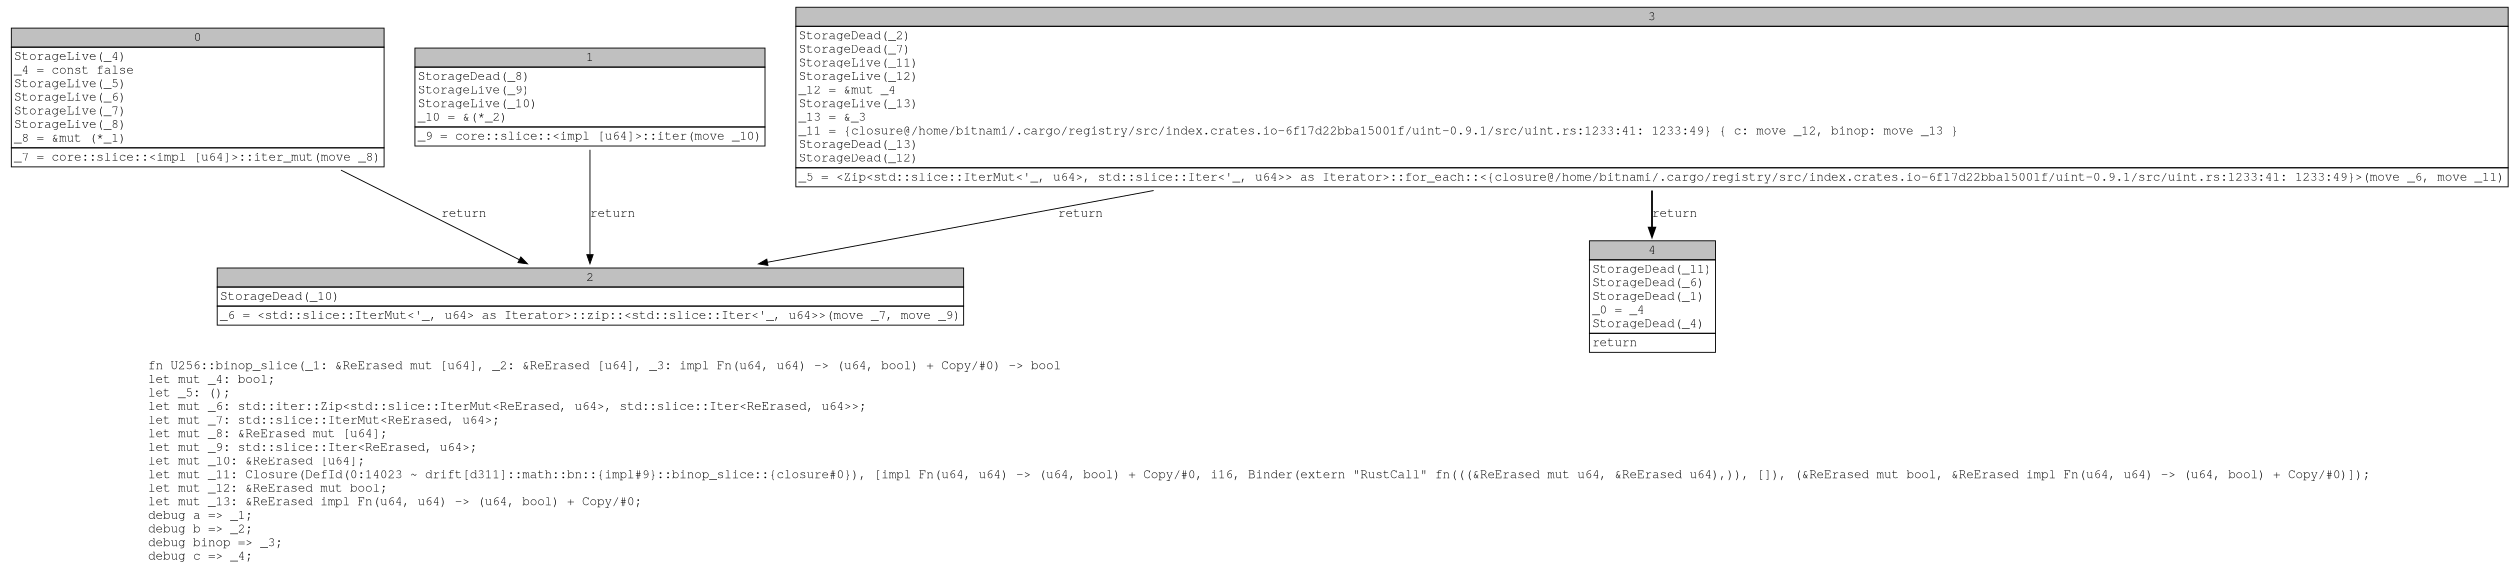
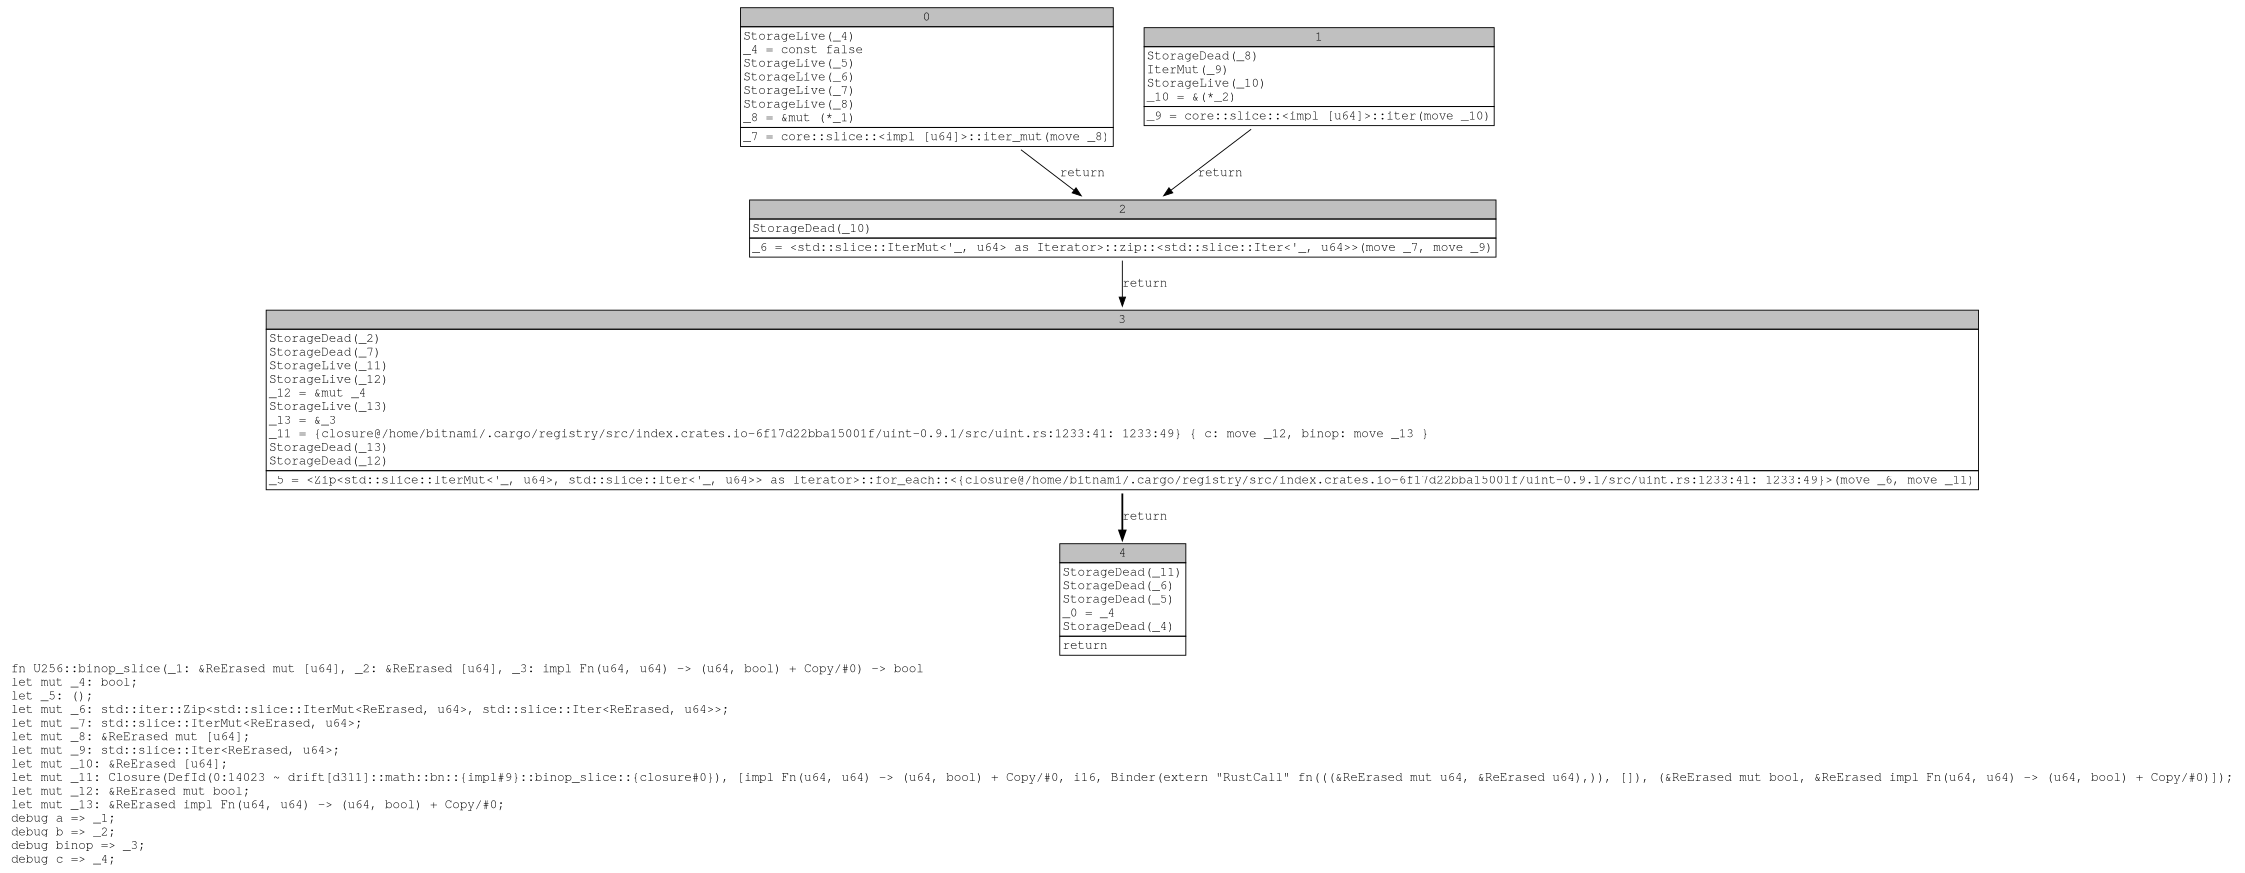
(474, 90) -> (1188, 69)
(961, 226) -> (1122, 279)
(1648, 296) -> (1119, 599)
